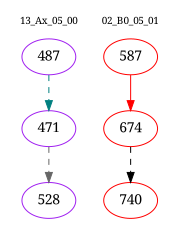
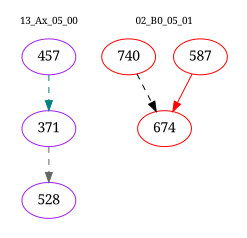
(49, 57) -> (49, 57)
(49, 129) -> (49, 129)
(131, 160) -> (144, 88)
